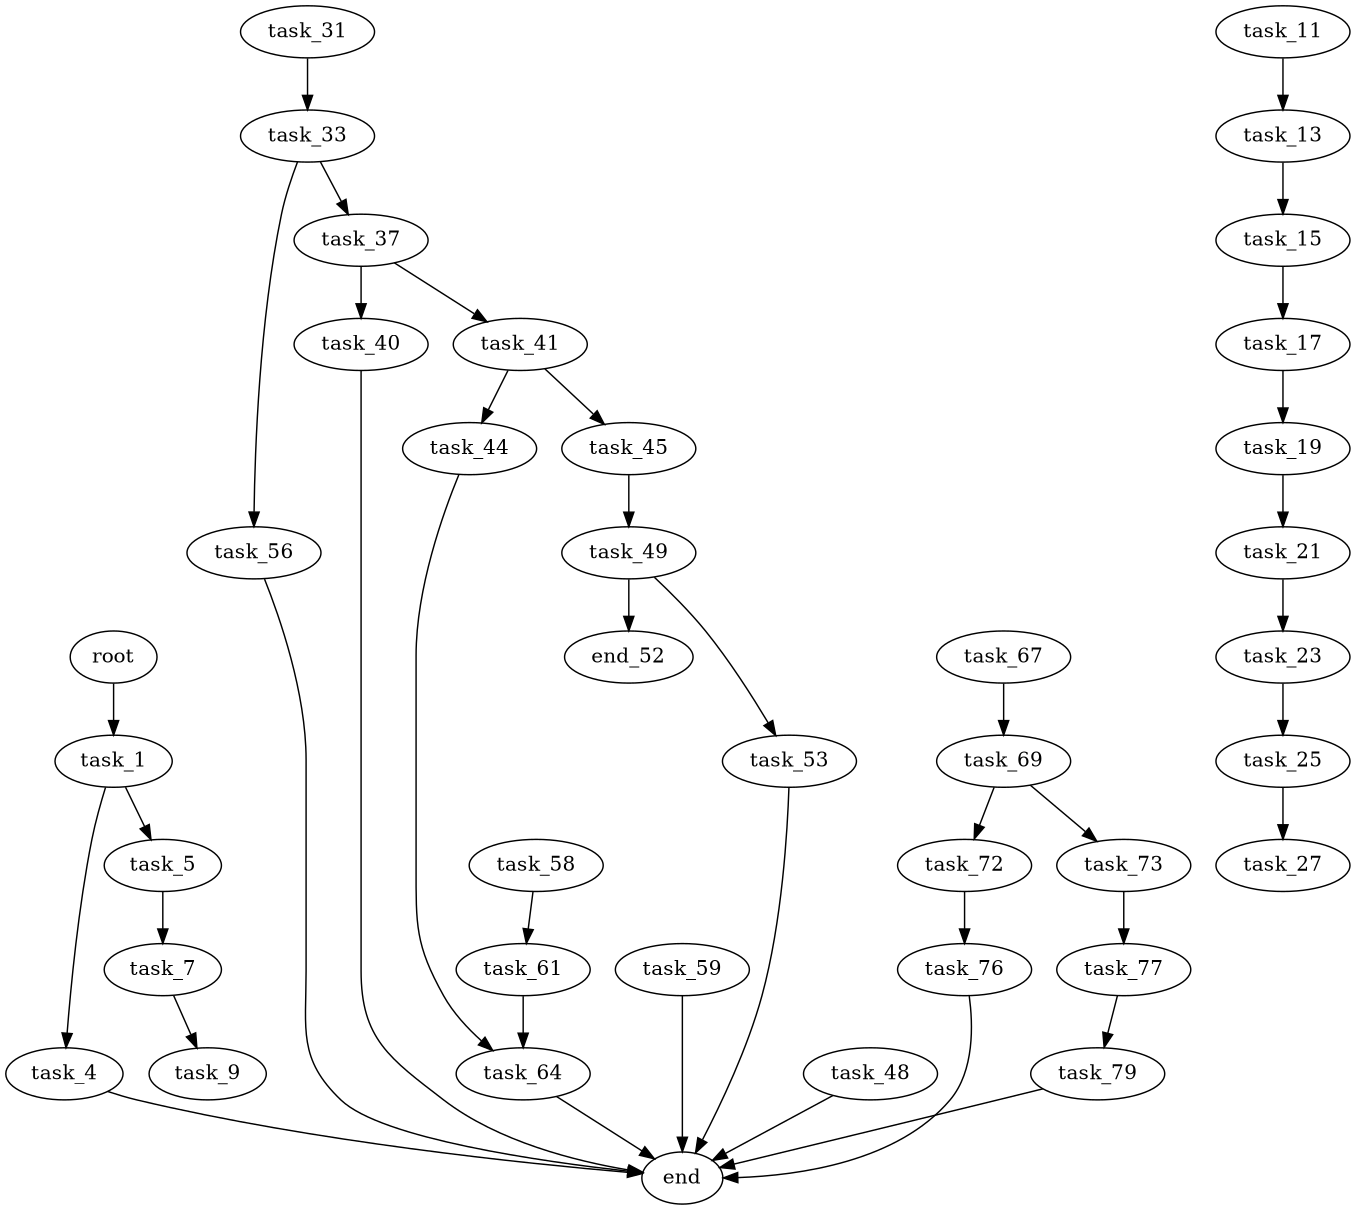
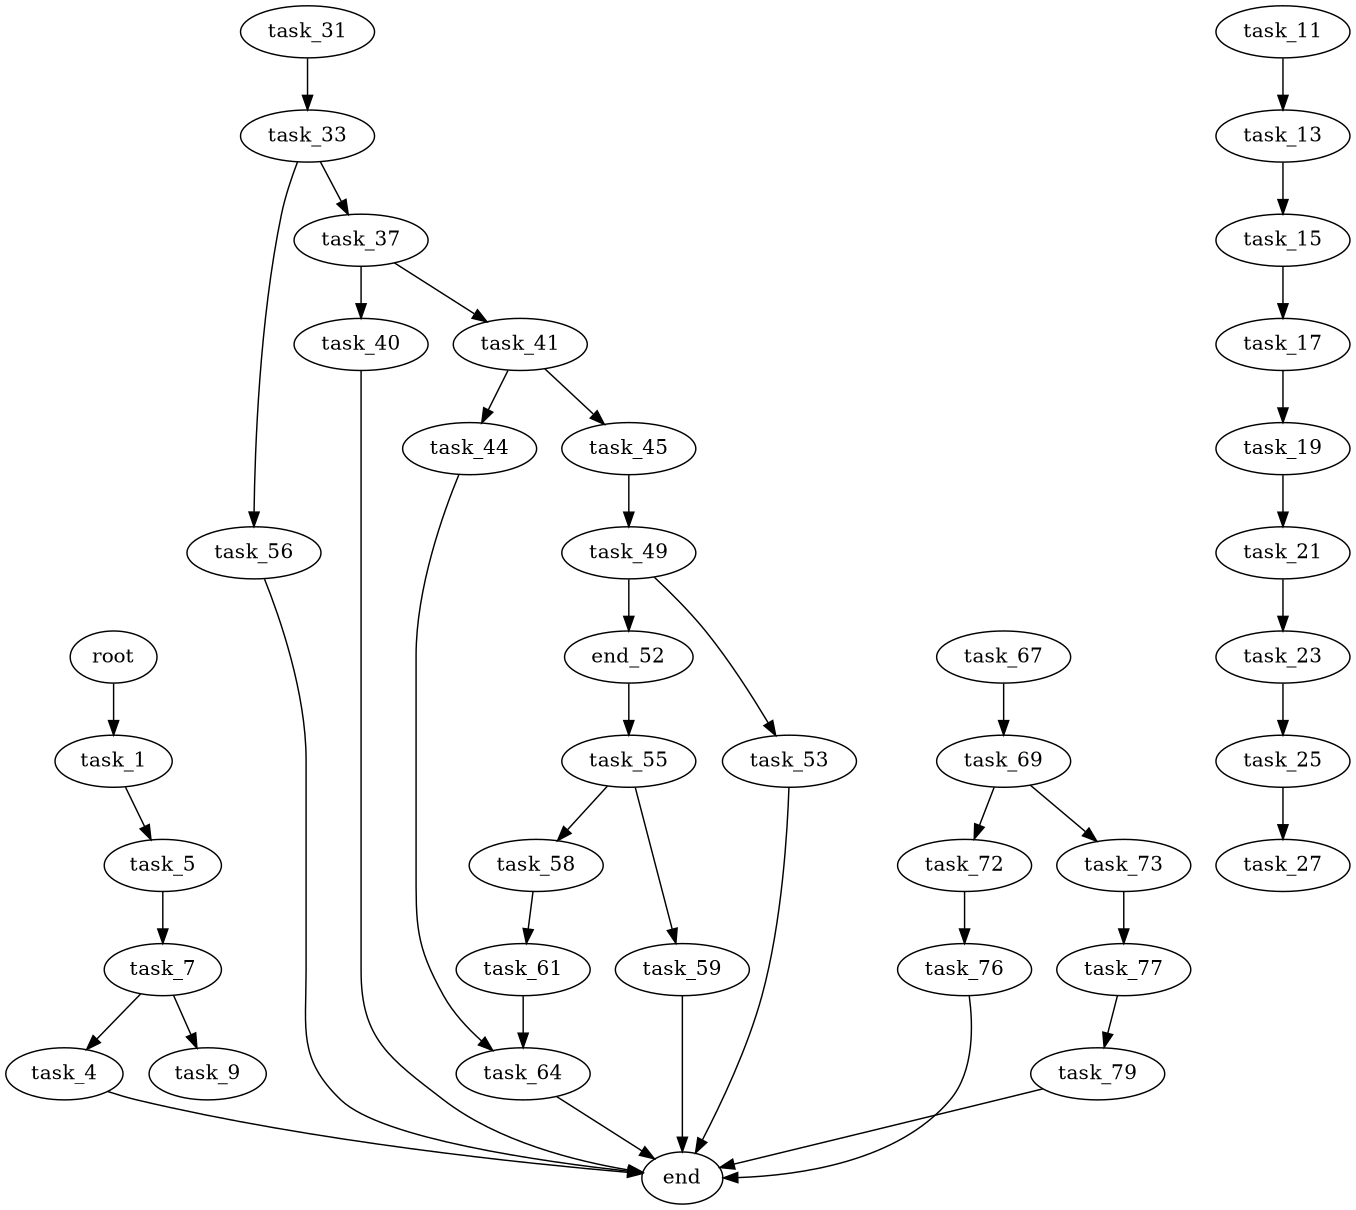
none -> (629, 761)
(80, 909) -> (119, 1016)
(871, 1074) -> none
